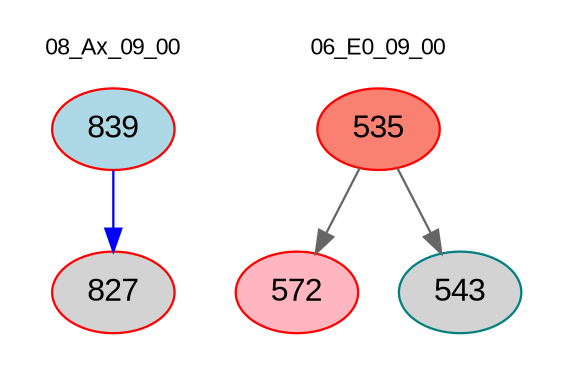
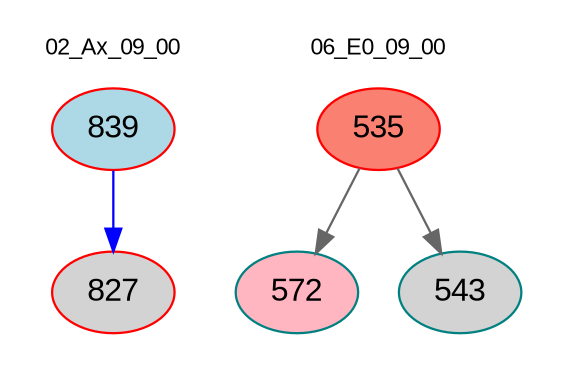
(113, 49) -> (113, 49)
(297, 292) -> (297, 292)
